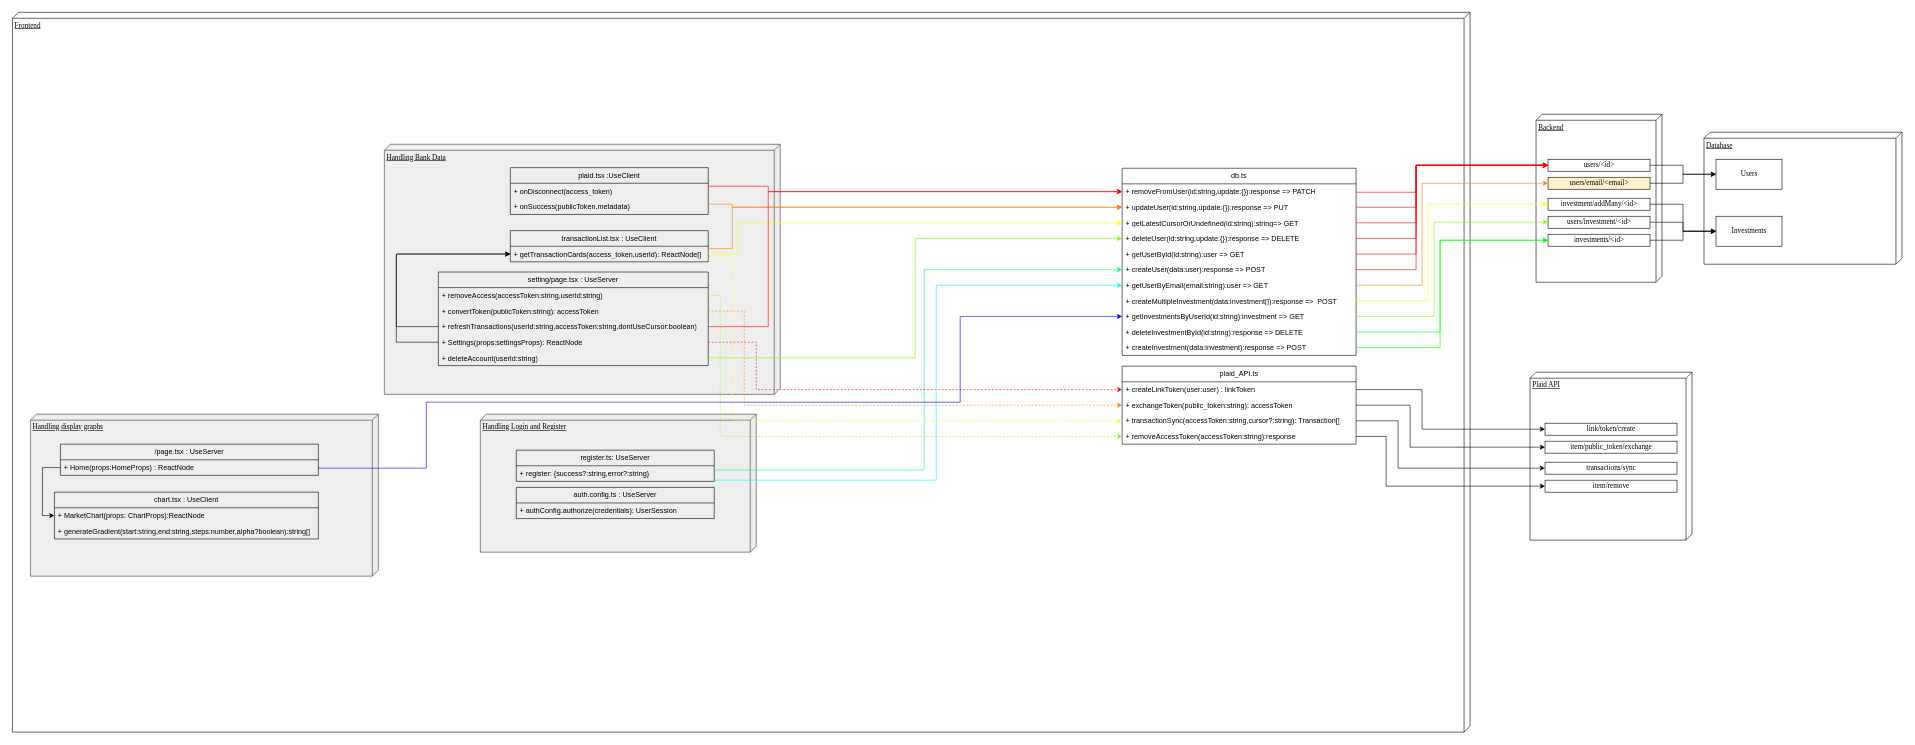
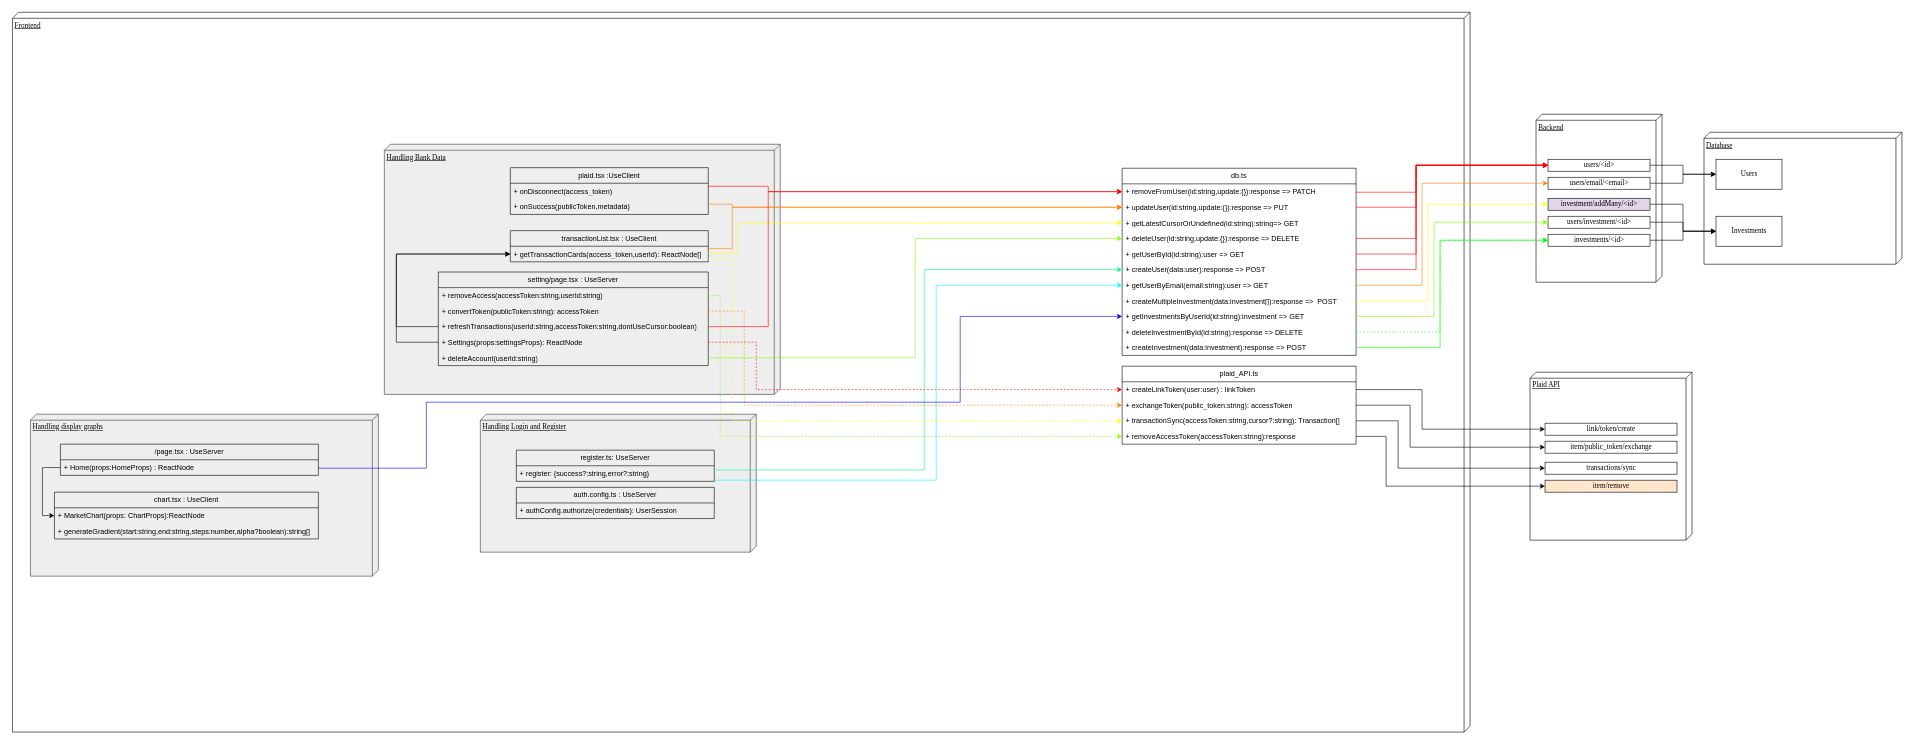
(1599, 183) -> (1599, 183)
(1599, 204) -> (1599, 204)
(1385, 223) -> none
(1397, 332) -> (1397, 332)
(1611, 486) -> (1611, 486)
